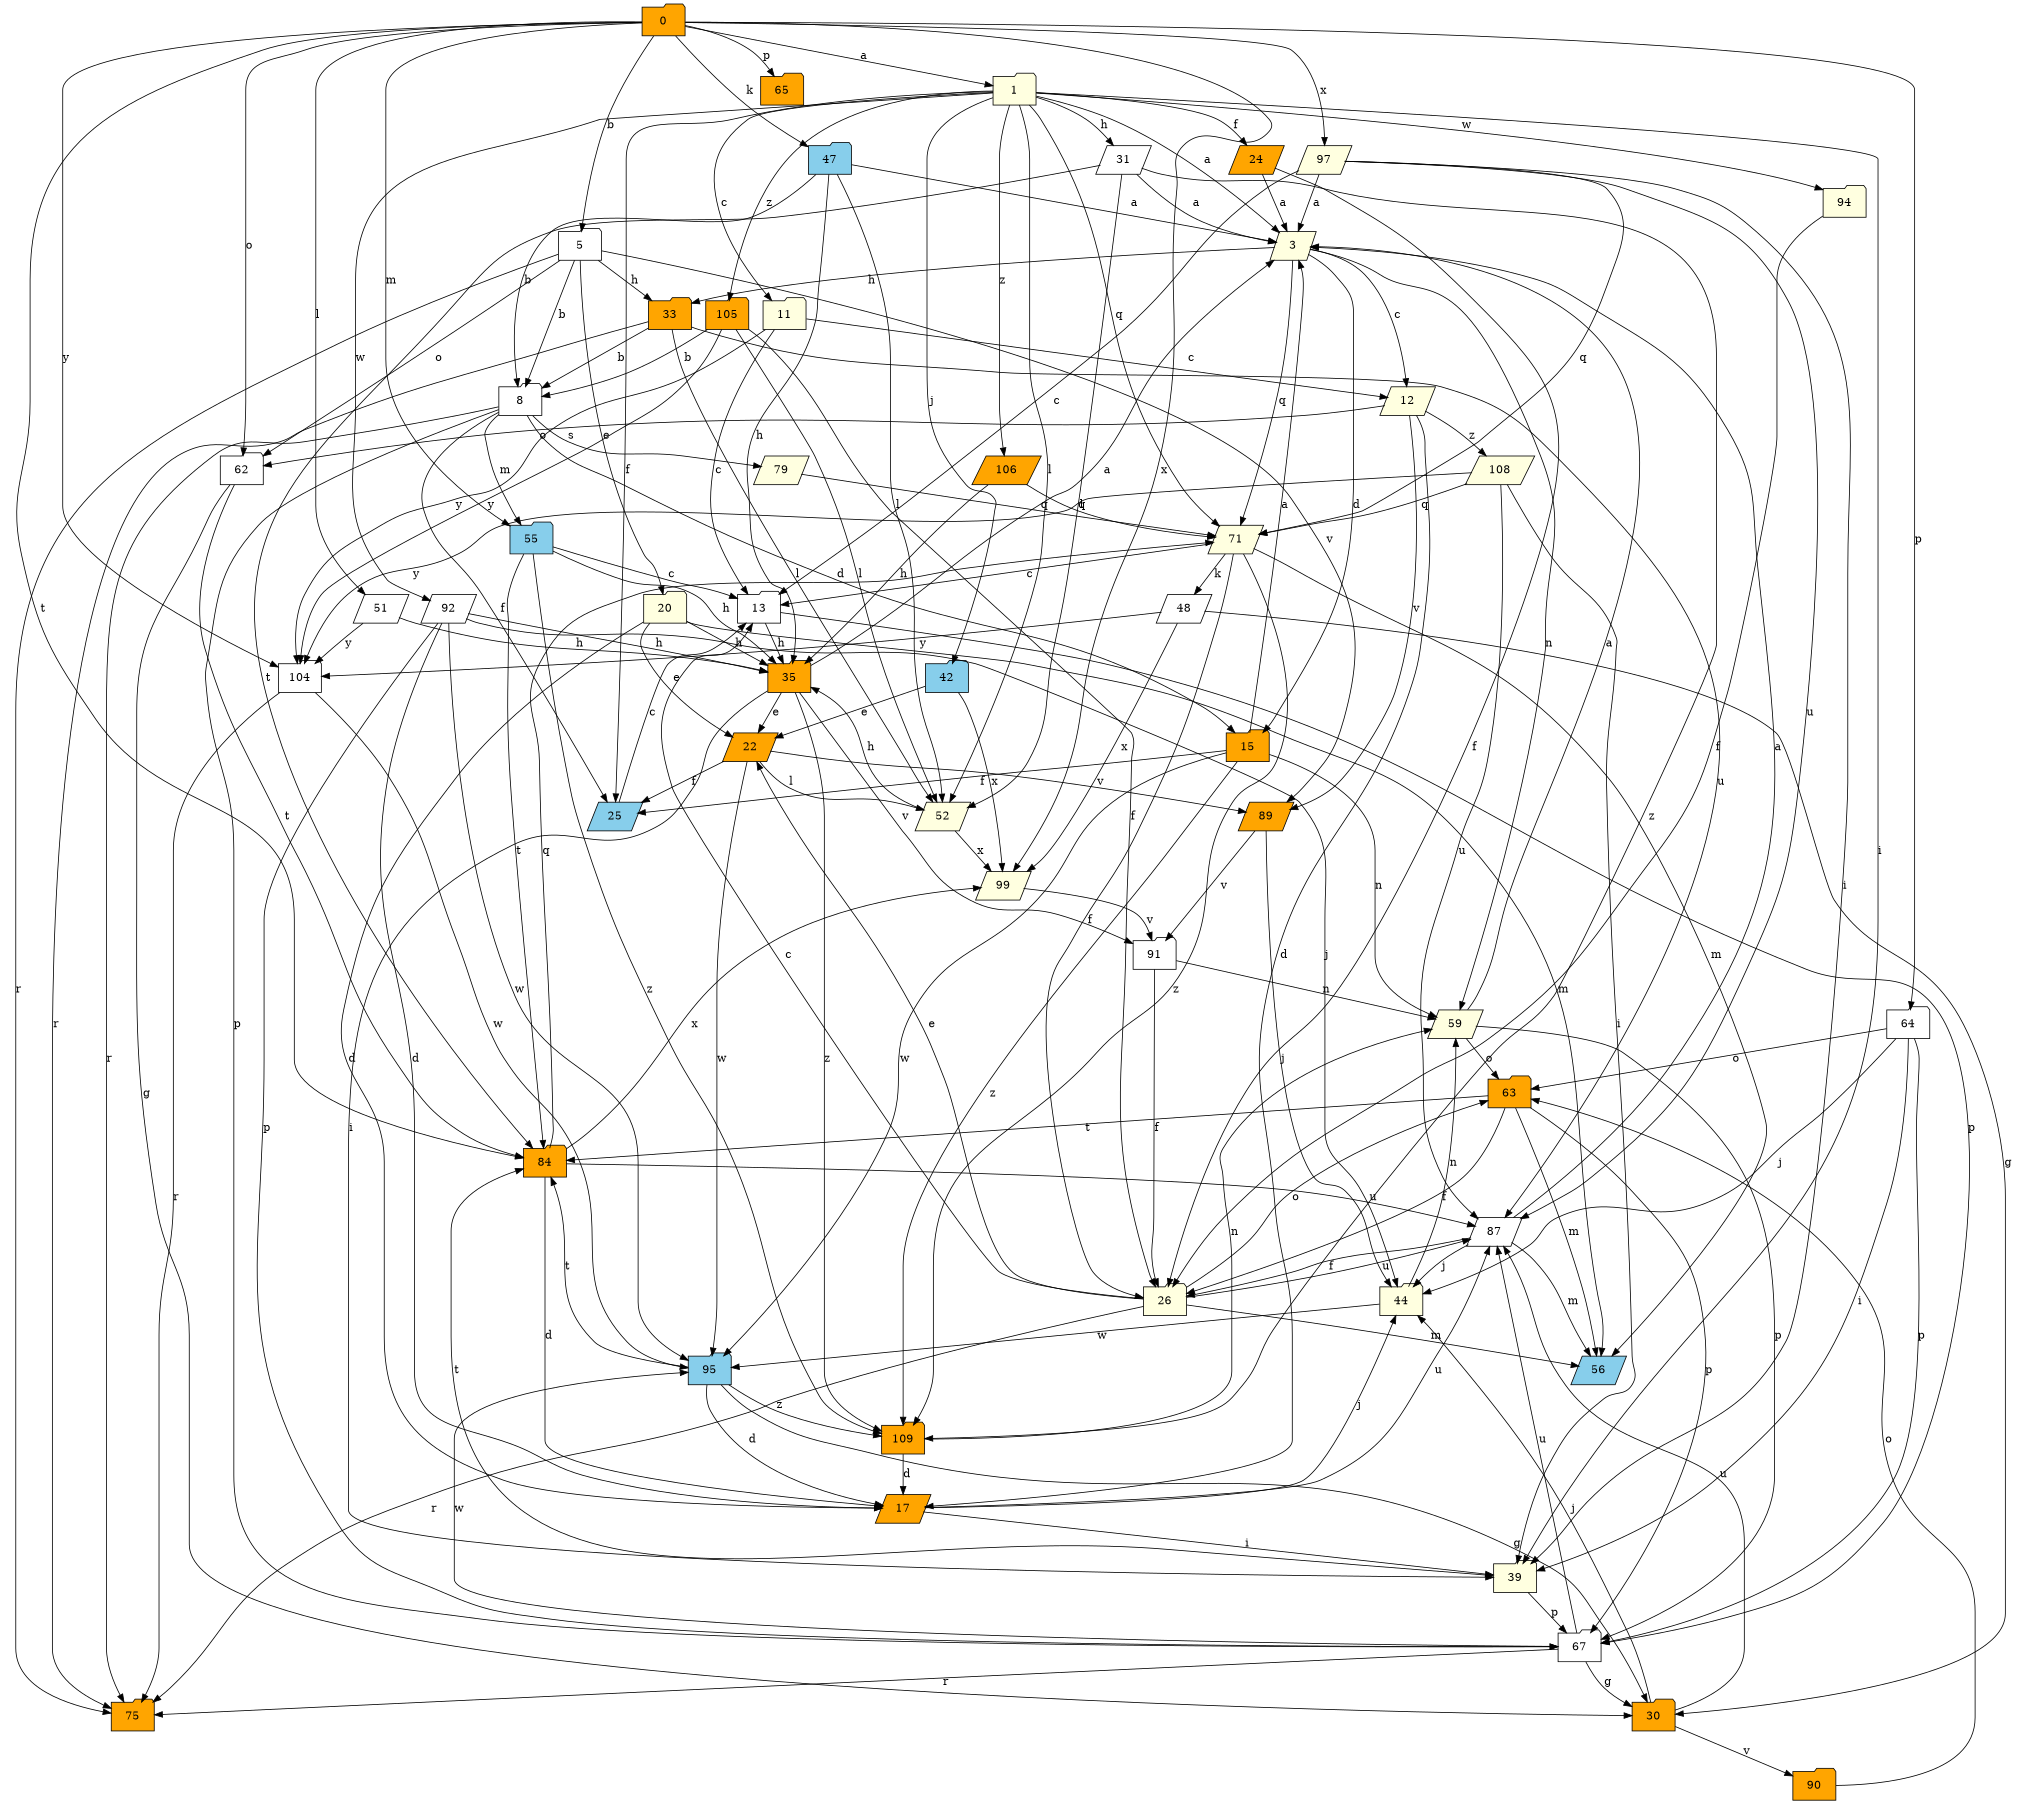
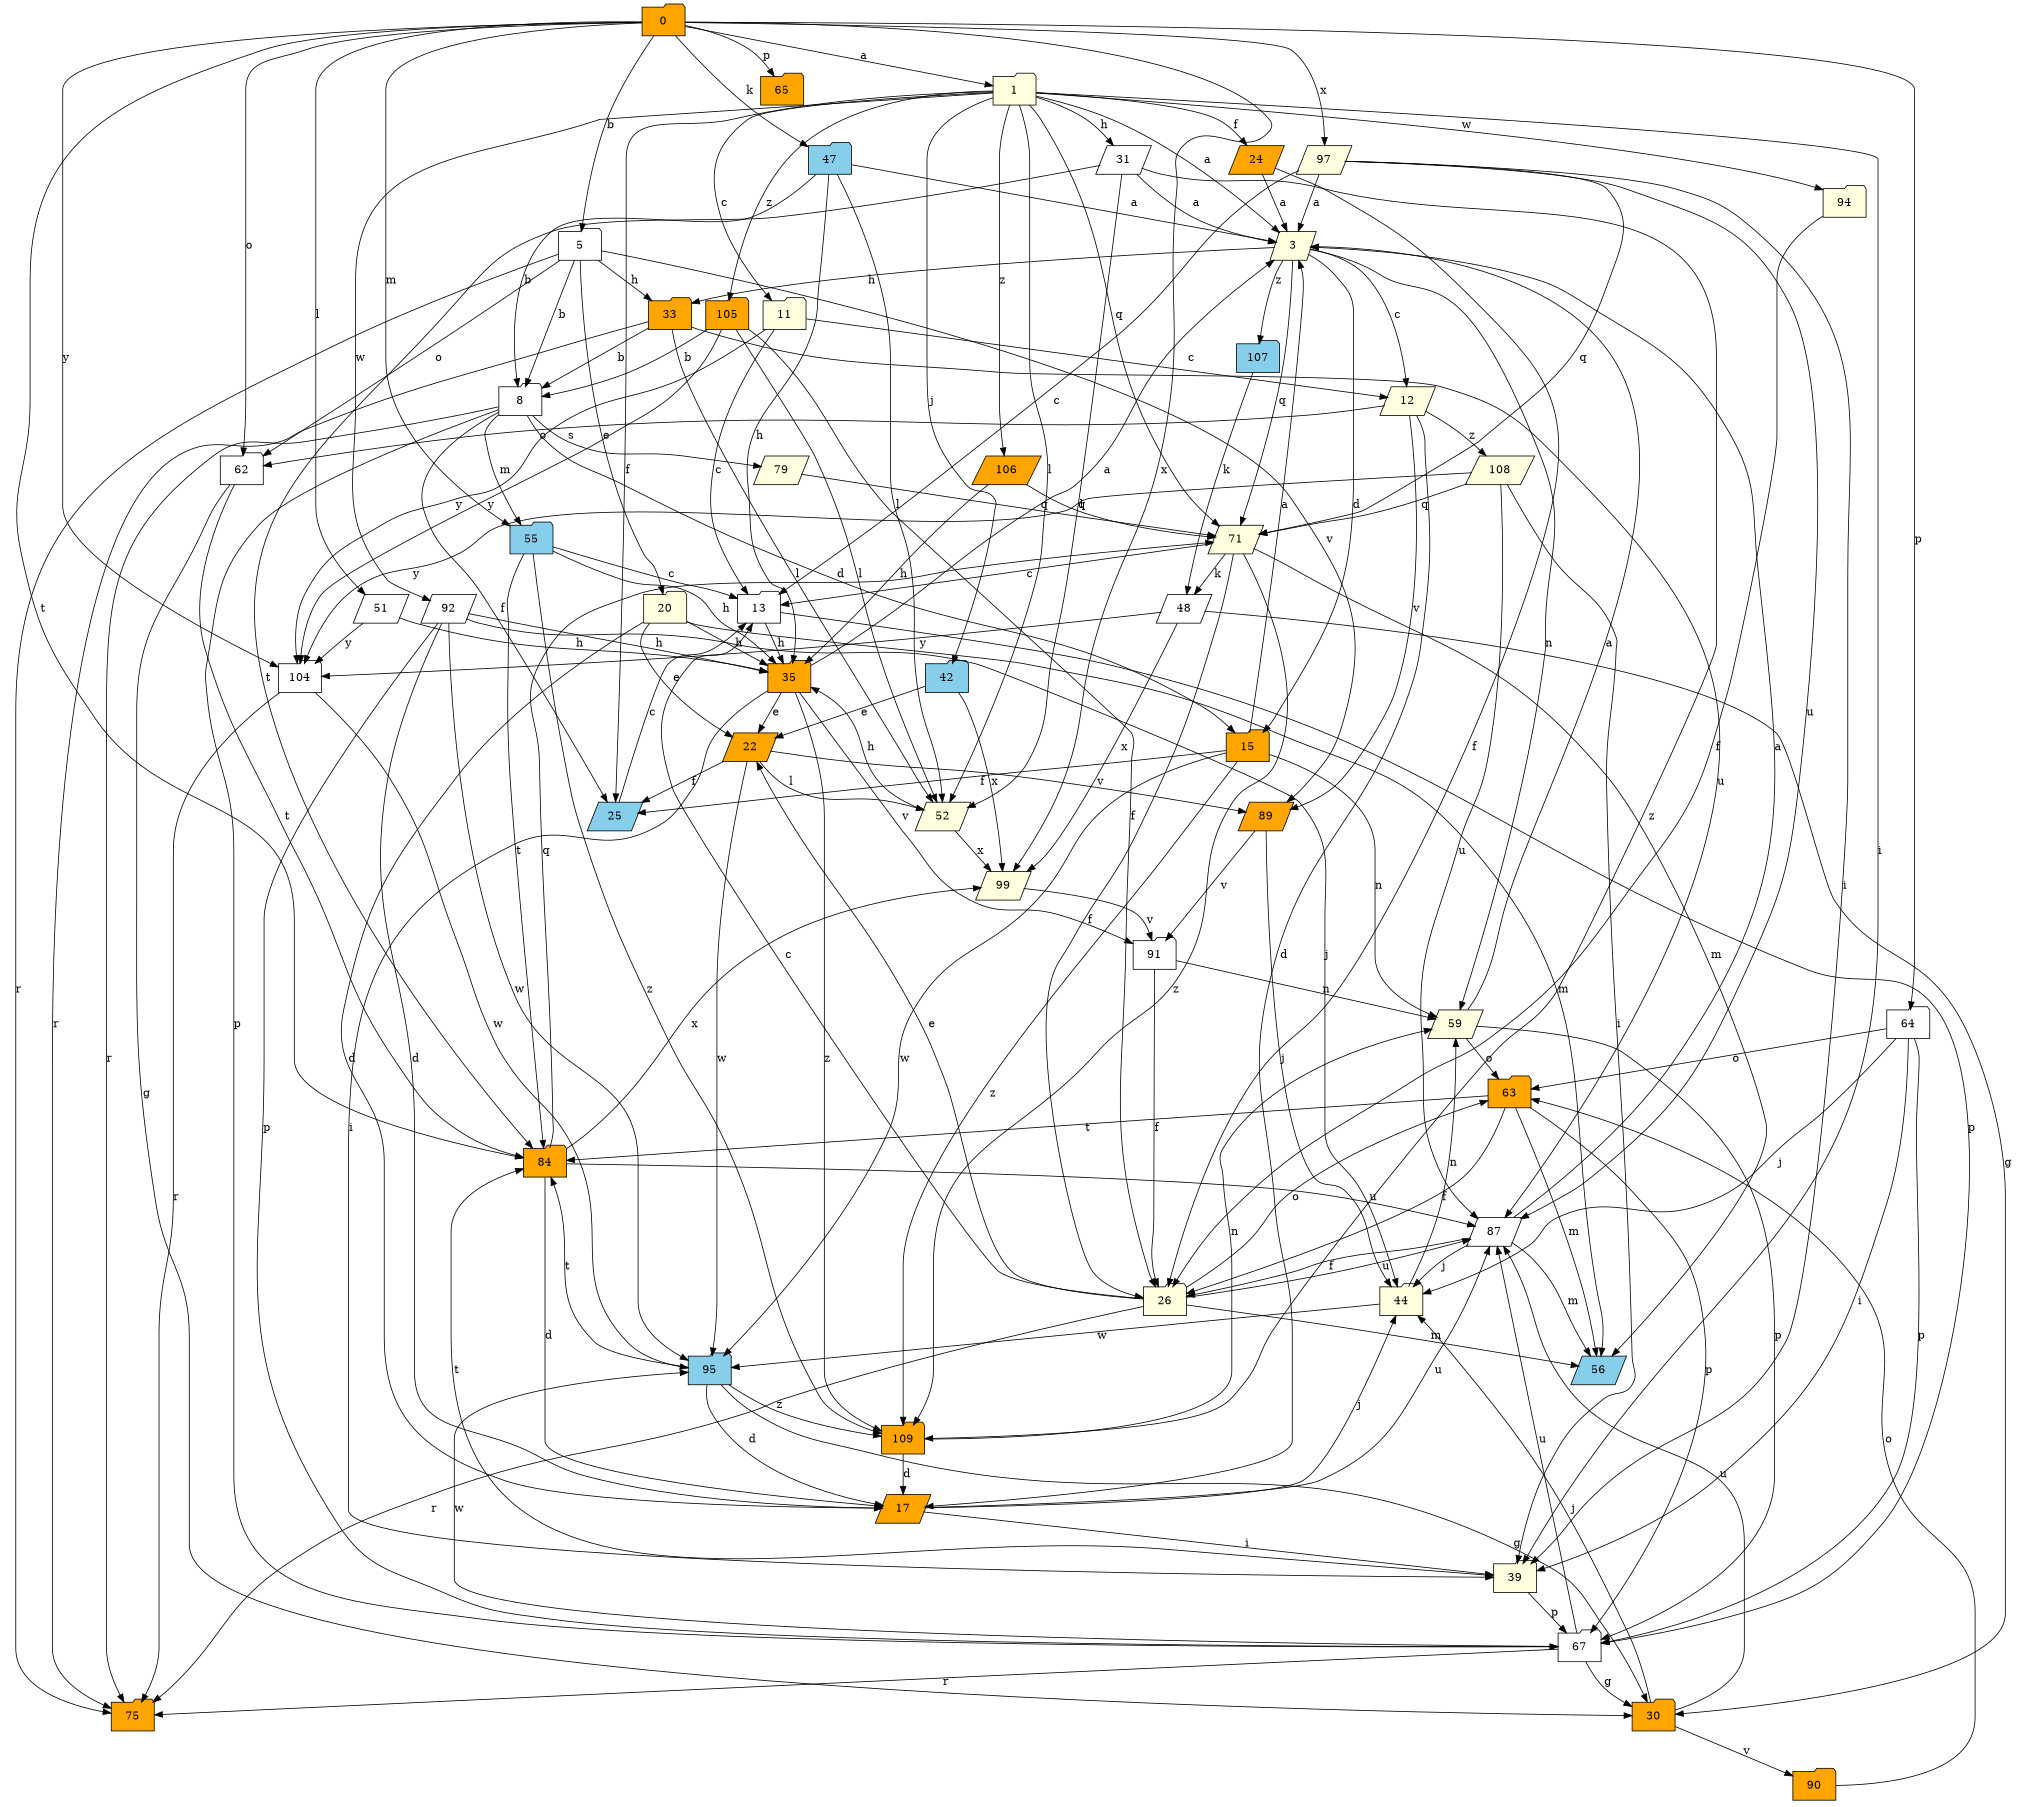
none -> (1258, 358)
